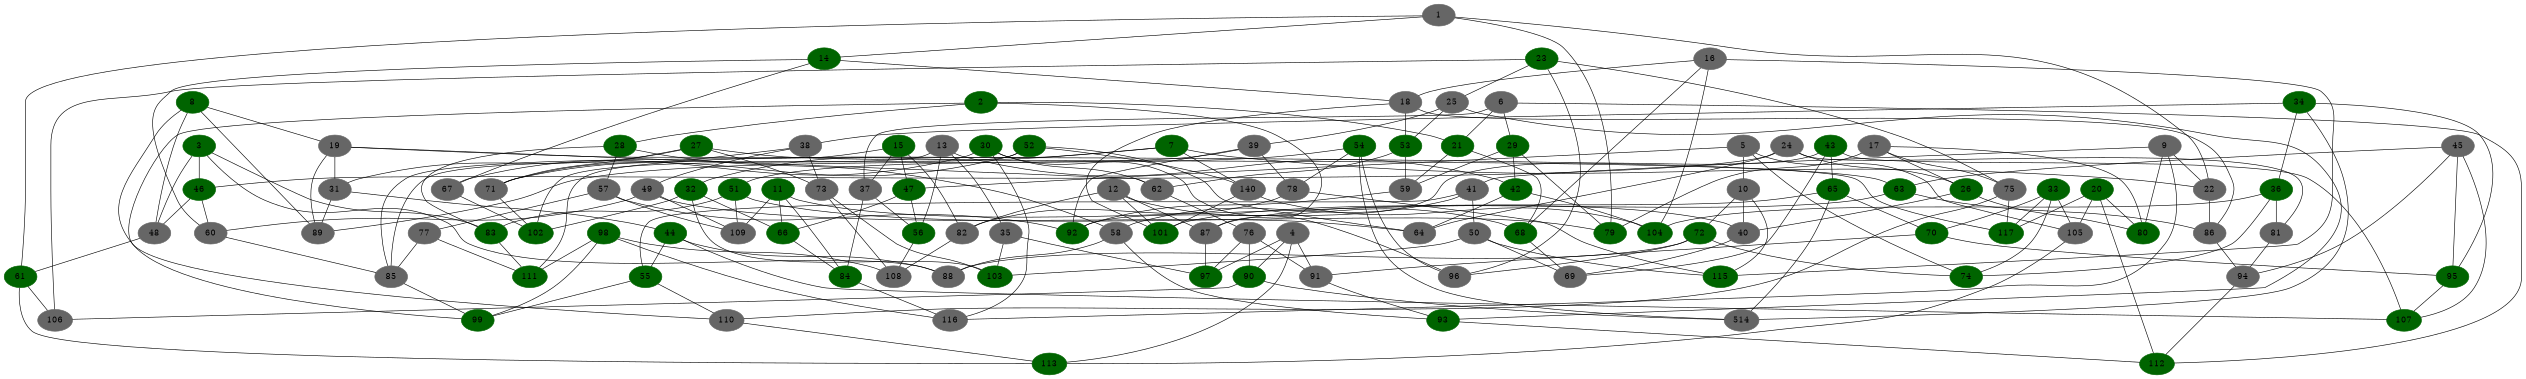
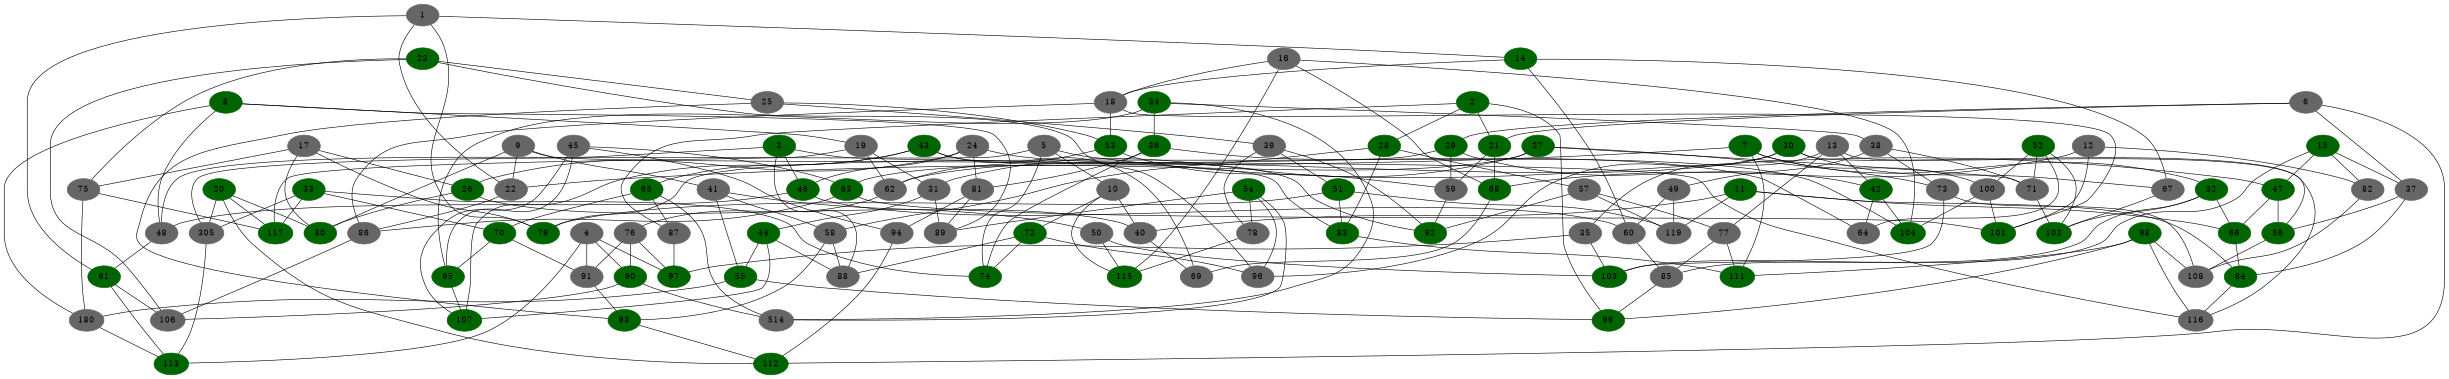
(629, 162) -> (1785, 184)
(311, 187) -> (954, 217)
(1248, 190) -> (1987, 190)
(1097, 210) -> none
(1160, 211) -> none
(1031, 220) -> none
(738, 233) -> (1674, 233)
(2075, 233) -> (206, 233)
(1517, 253) -> none
(2226, 255) -> (271, 276)
(727, 320) -> (87, 320)
